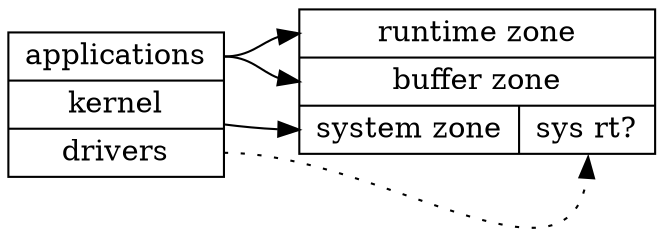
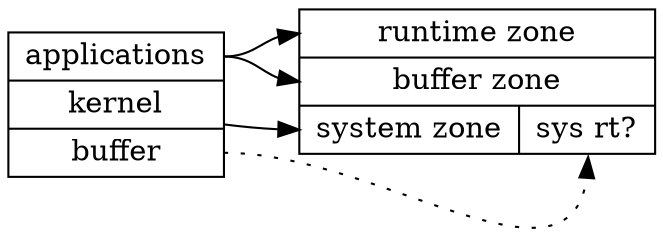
(116, 152) -> (116, 152)
